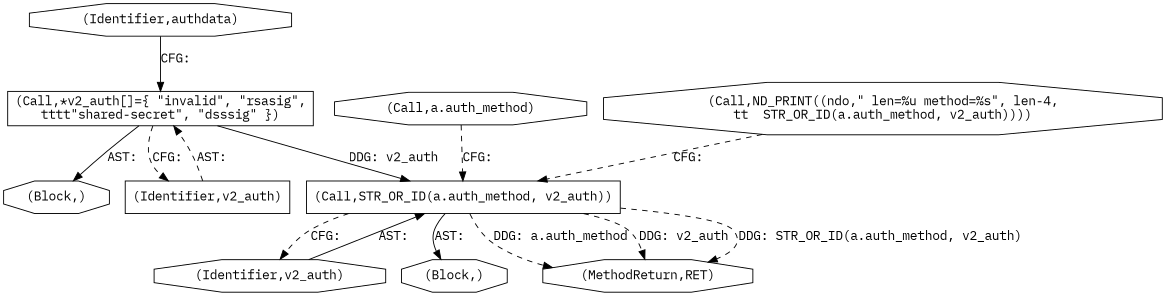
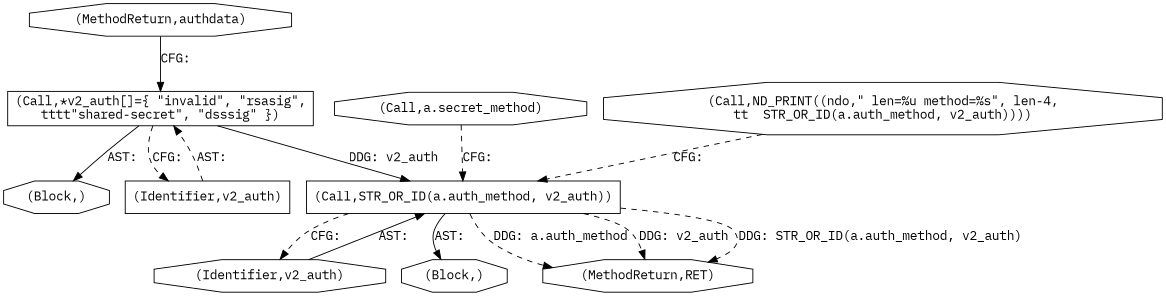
(160, 20) -> (160, 20)
(461, 109) -> (461, 109)
